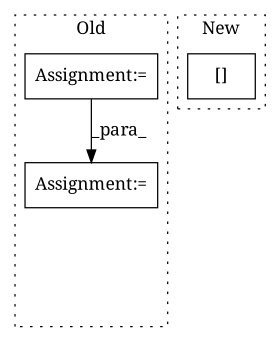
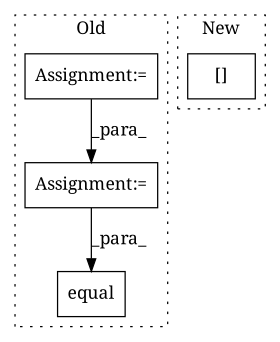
none -> (91, 294)
